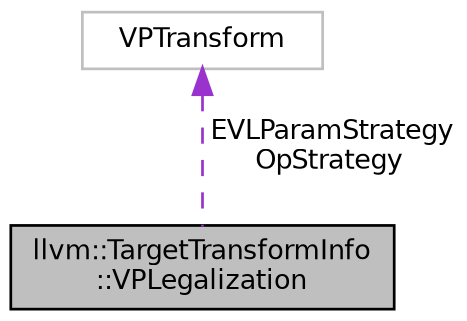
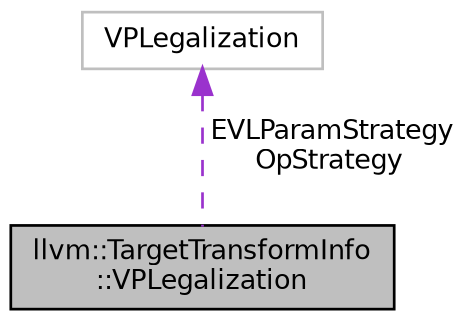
(202, 40) -> (202, 40)
